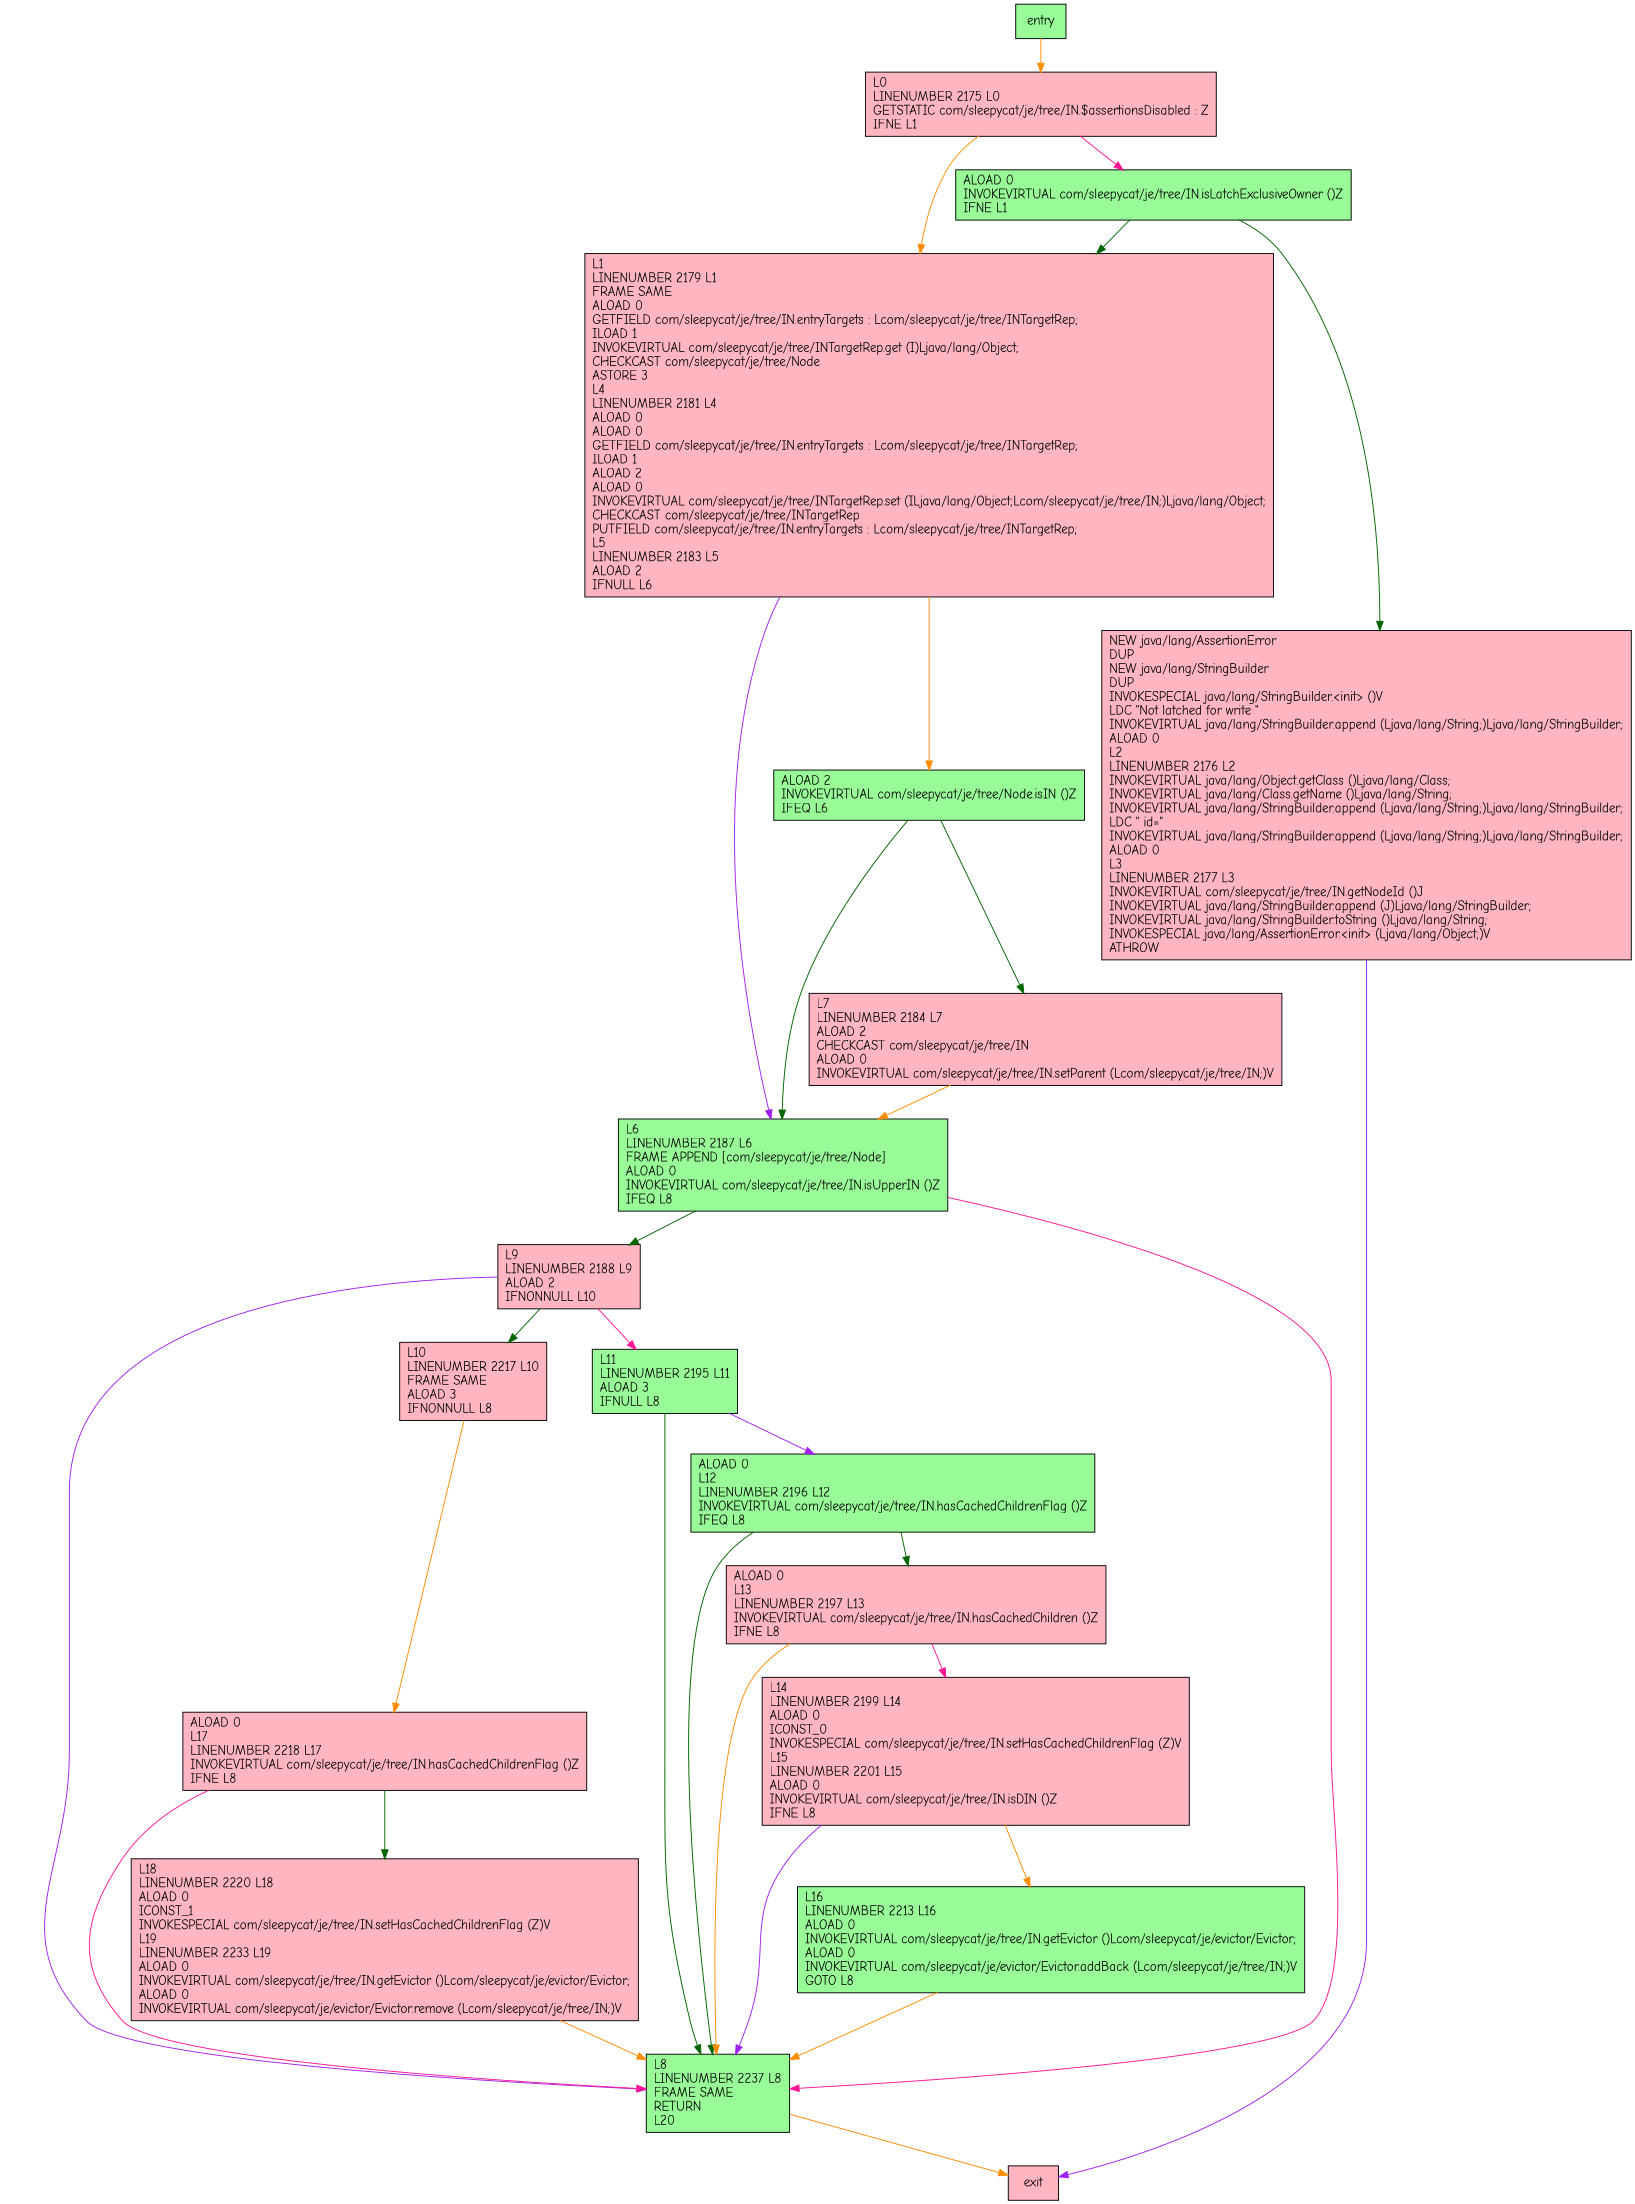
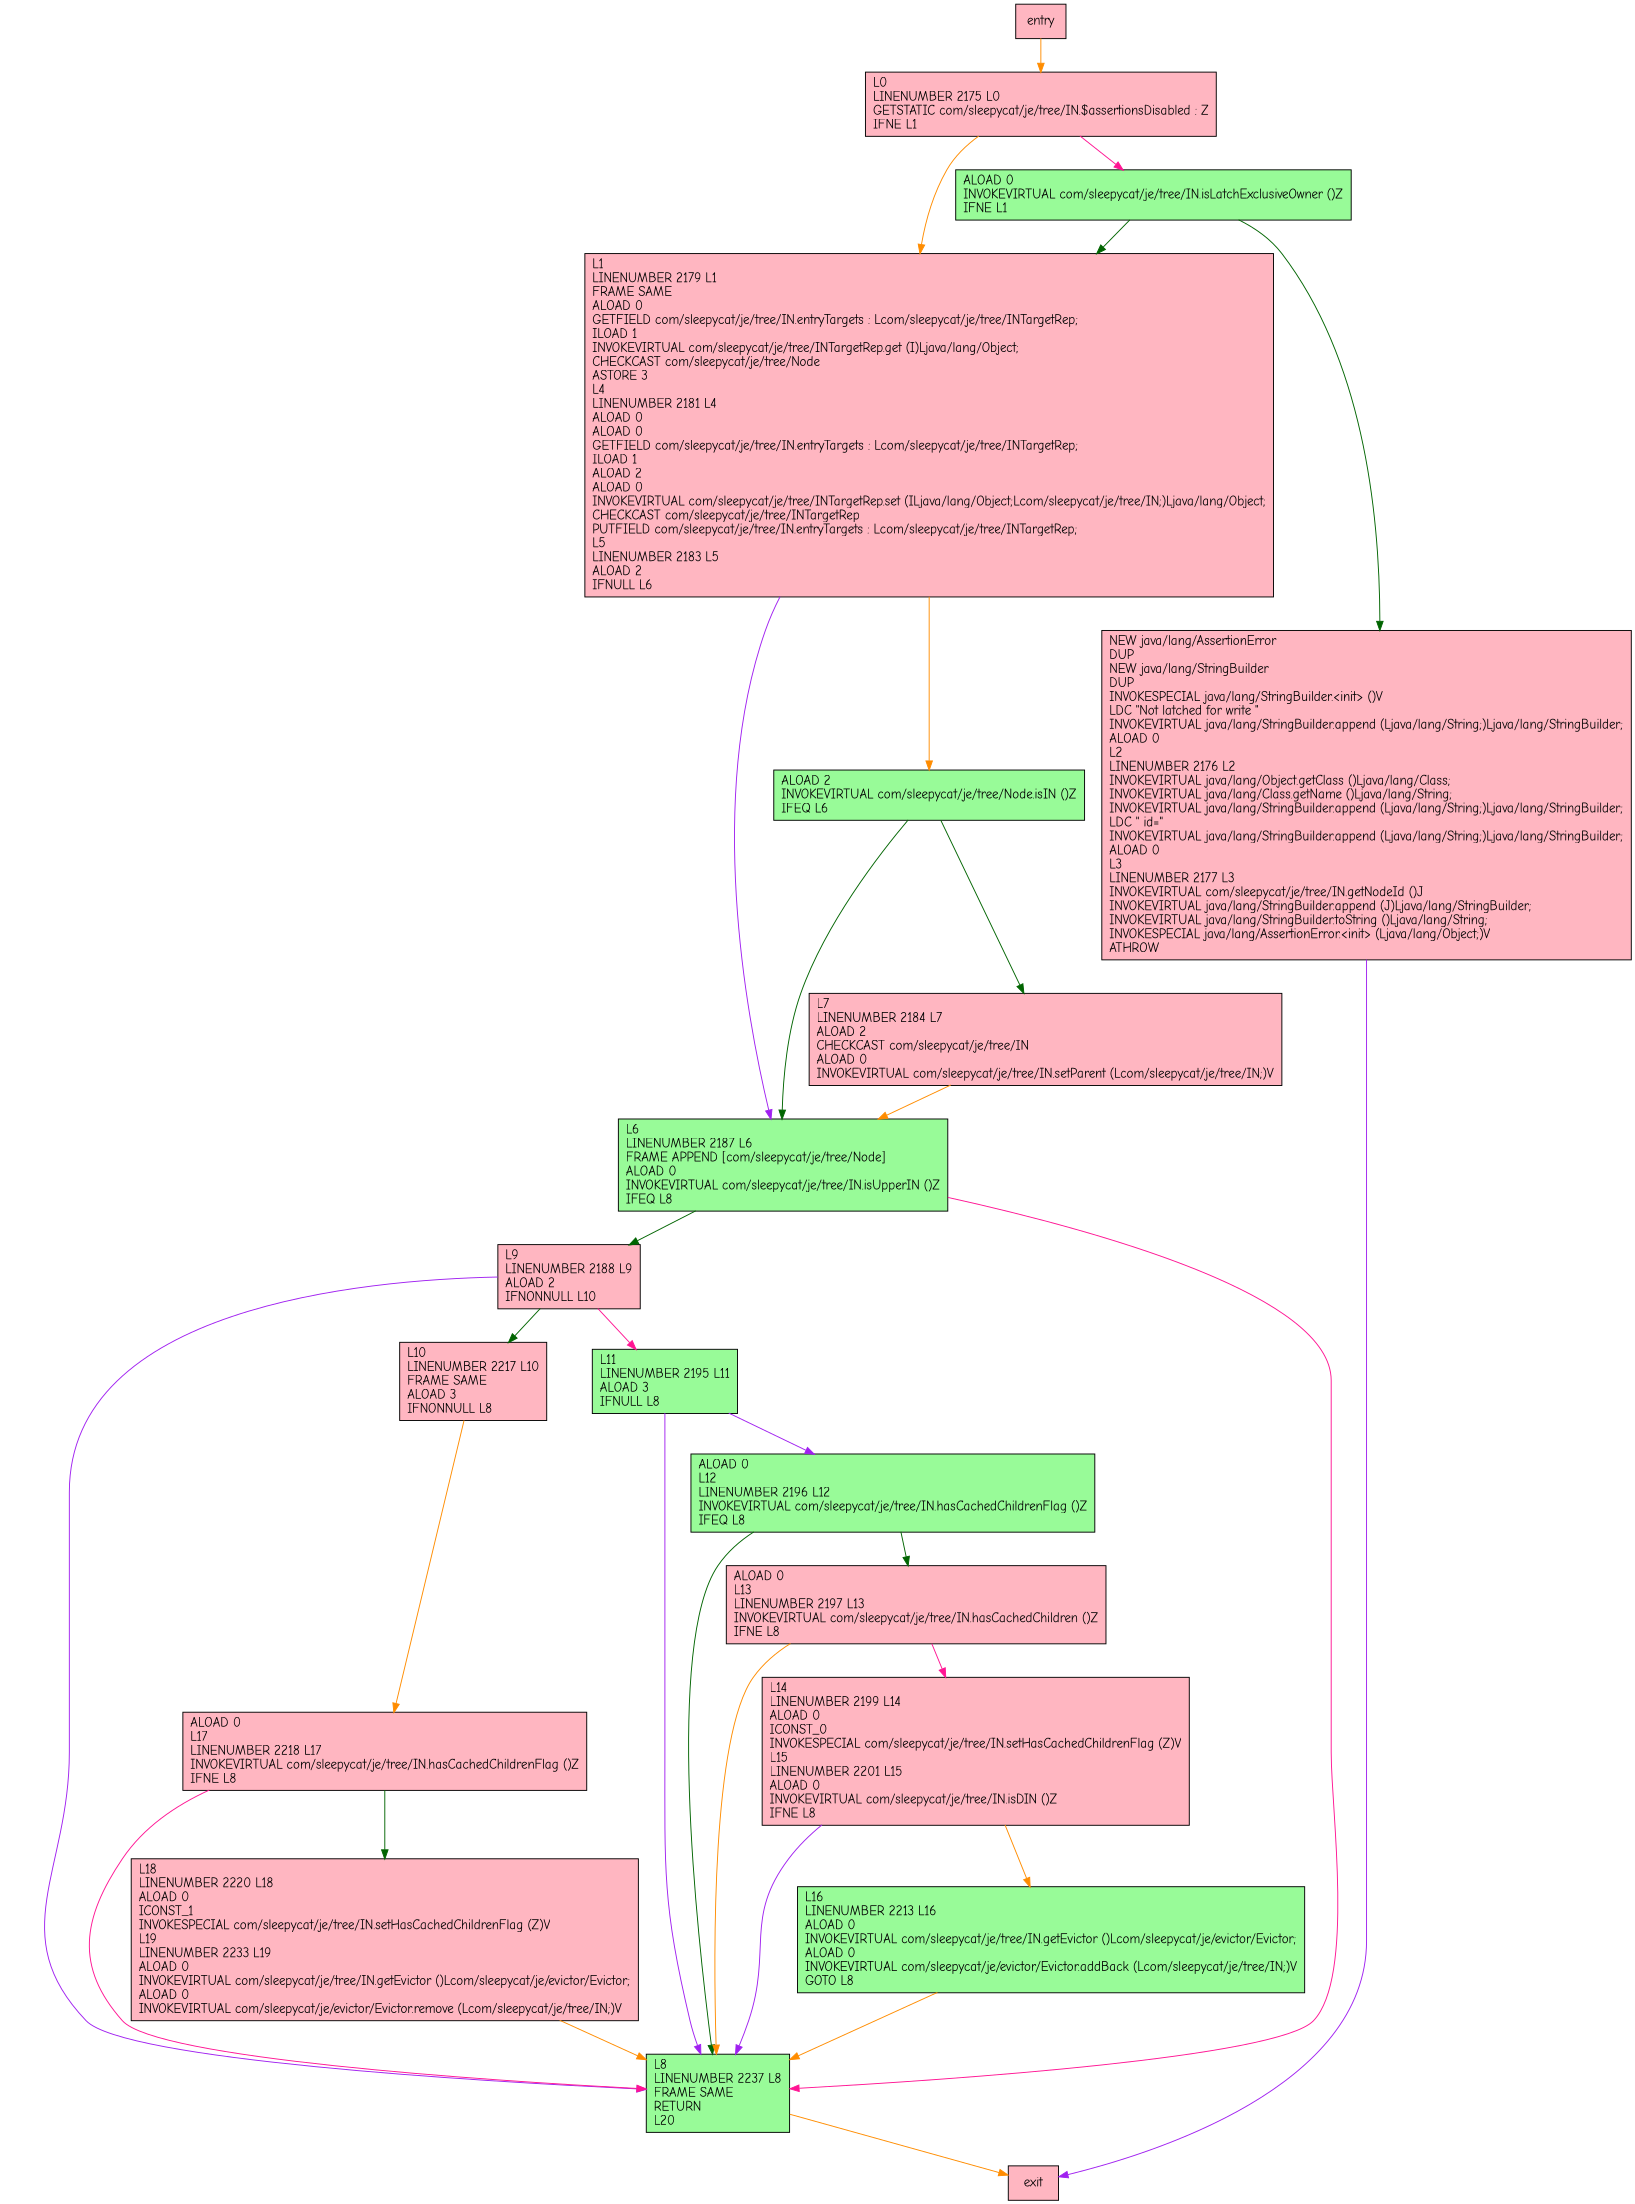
(1041, 21) -> (1041, 21)
(665, 1731) -> (665, 1731)
